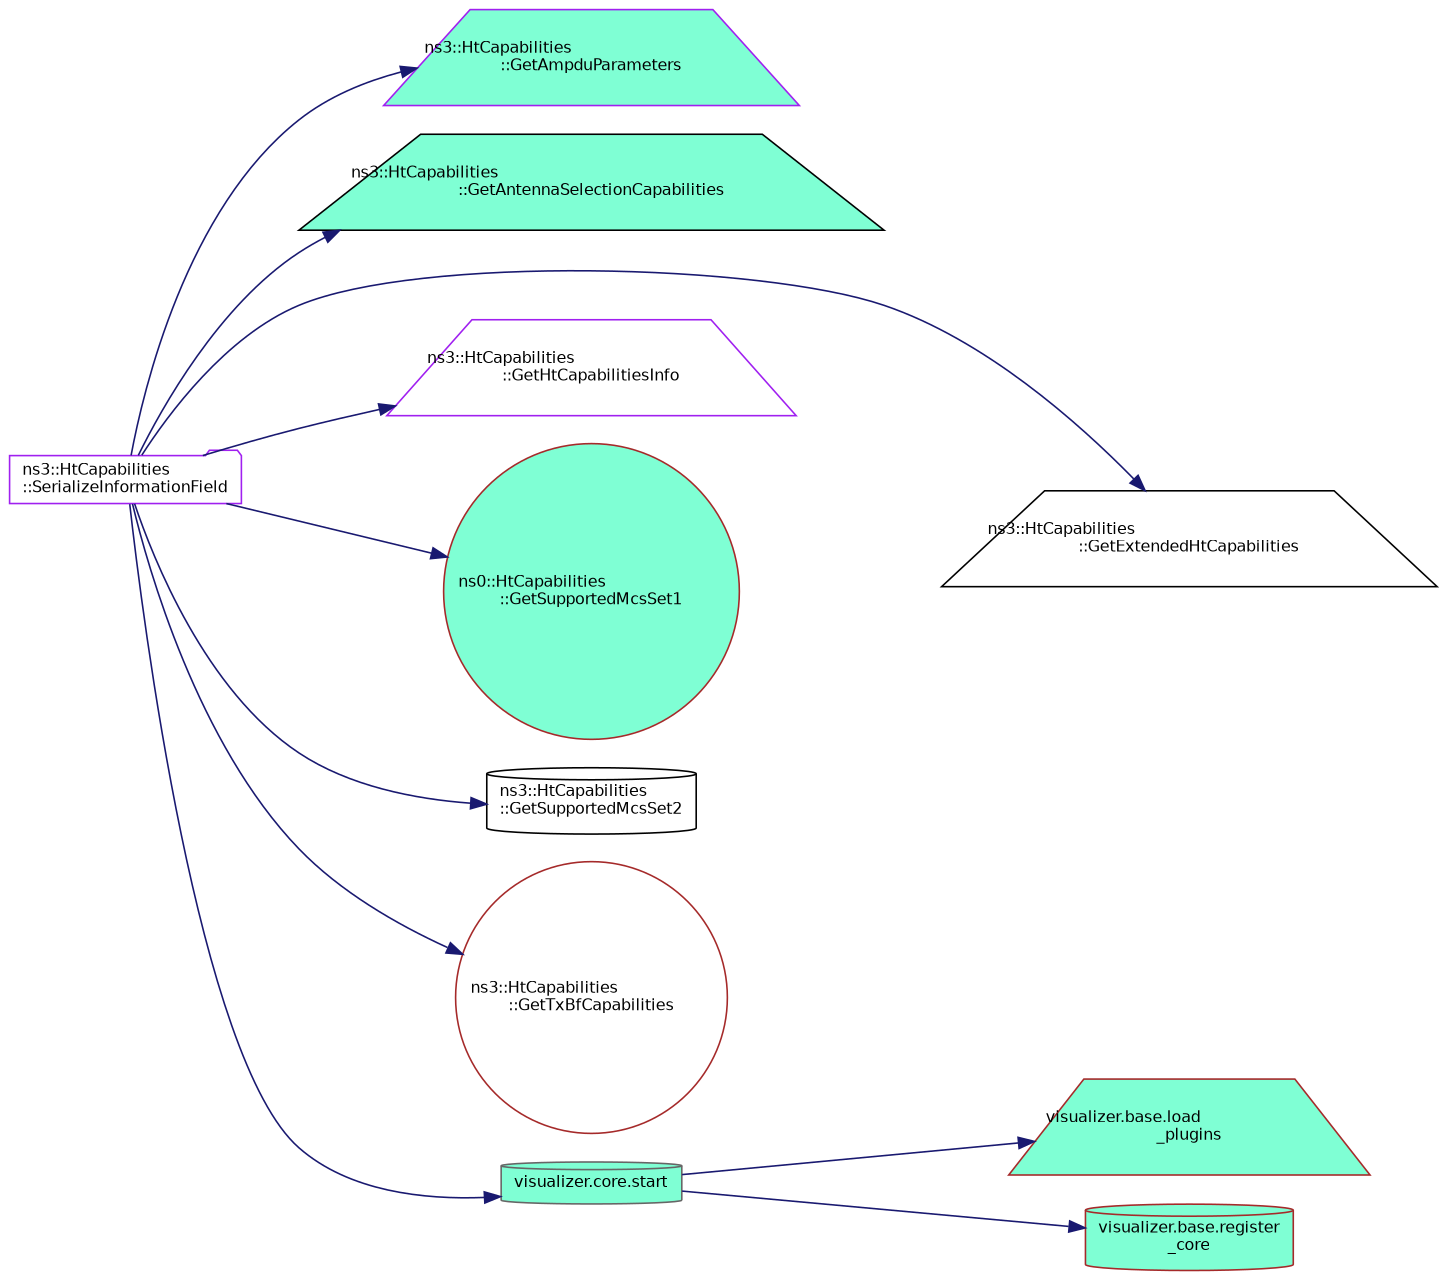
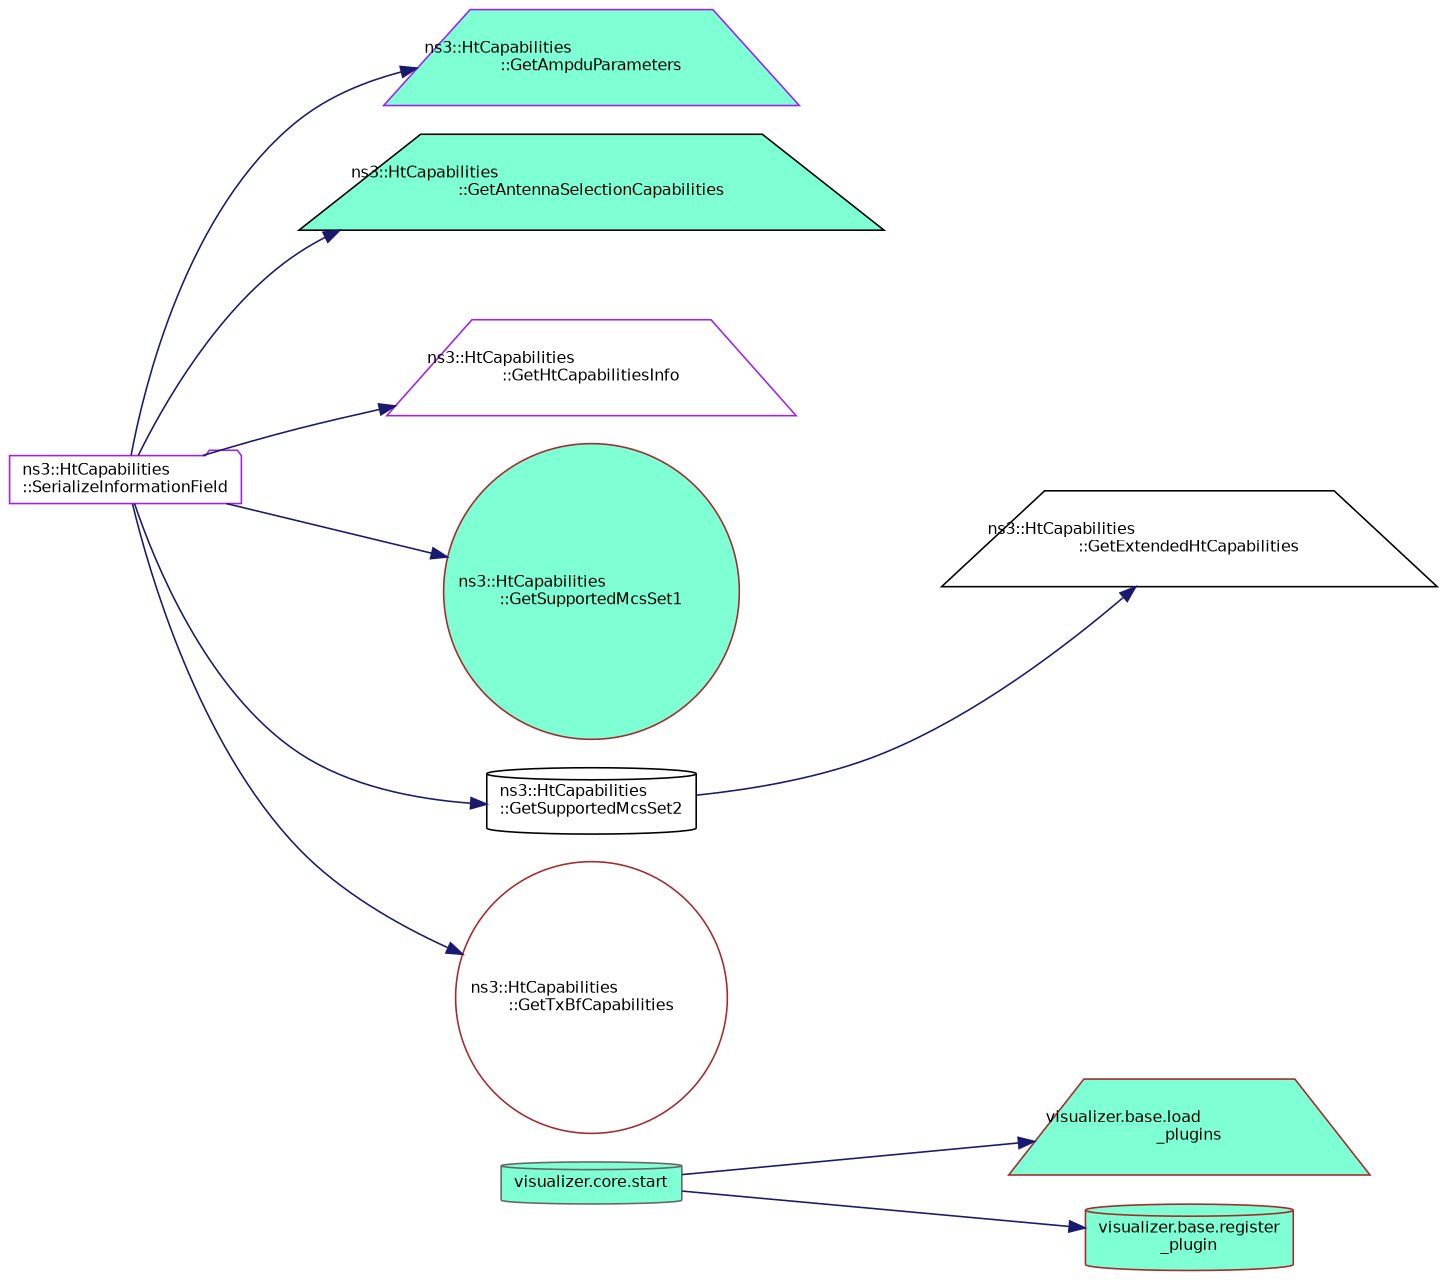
(635, 272) -> (926, 733)
(591, 591) -> (591, 591)
(204, 932) -> none
(1189, 1237) -> (1189, 1237)
